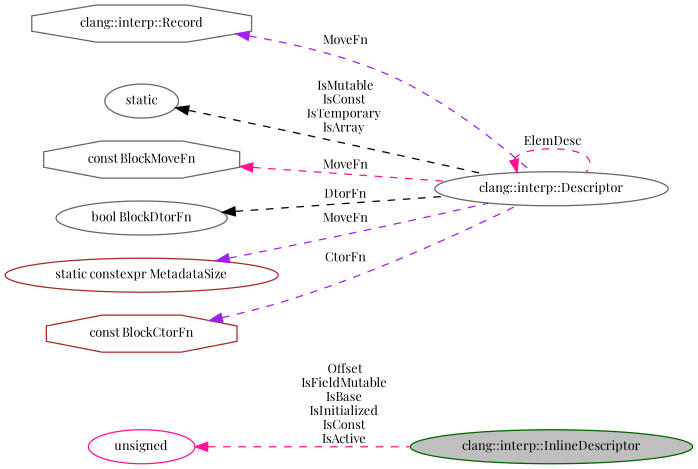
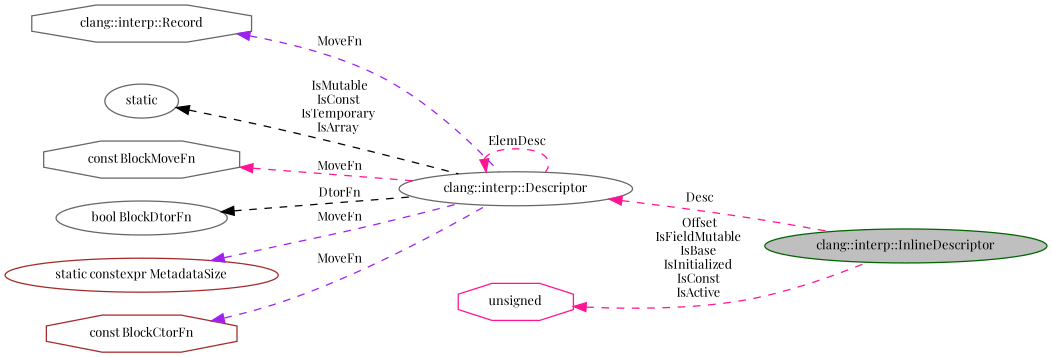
none -> (726, 214)
(344, 258) -> (339, 259)
(142, 447) -> (516, 302)
